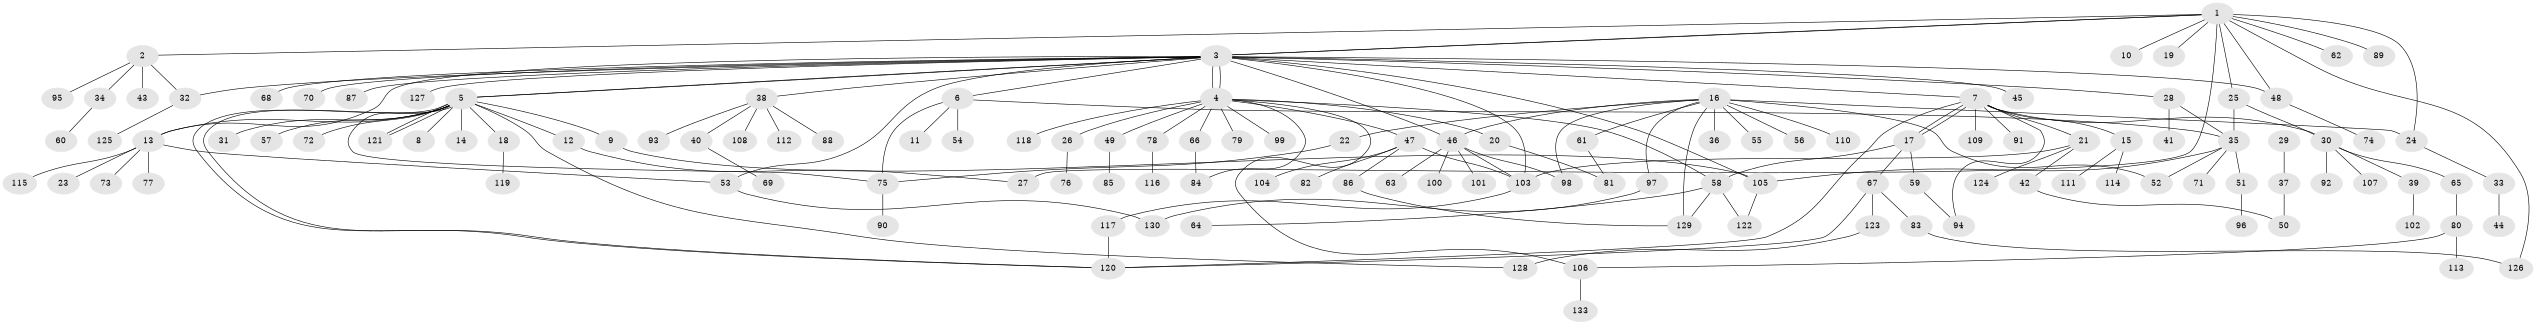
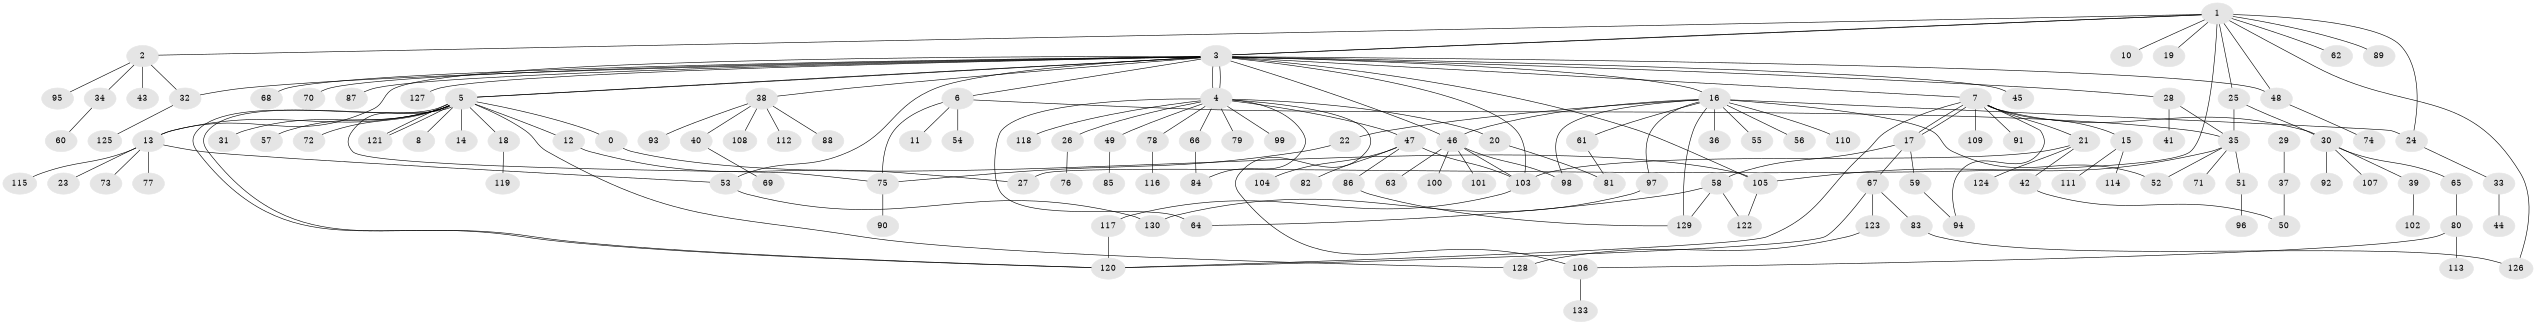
none -> (1515, 69)
(1402, 108) -> (995, 154)
(611, 141) -> (611, 141)
